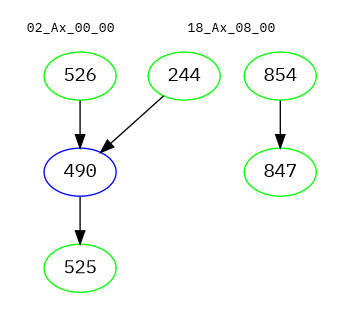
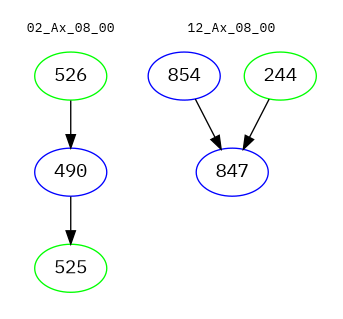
(71, 29) -> (71, 29)
(232, 29) -> (232, 29)
(280, 76) -> (184, 76)
(146, 111) -> (259, 118)
(280, 172) -> (232, 172)
